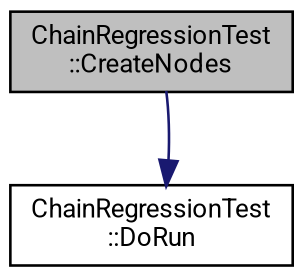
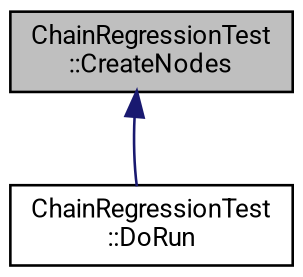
(169, 126) -> (134, 152)
